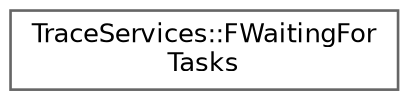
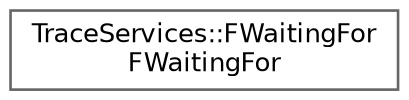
(204, 50) -> (204, 50)
